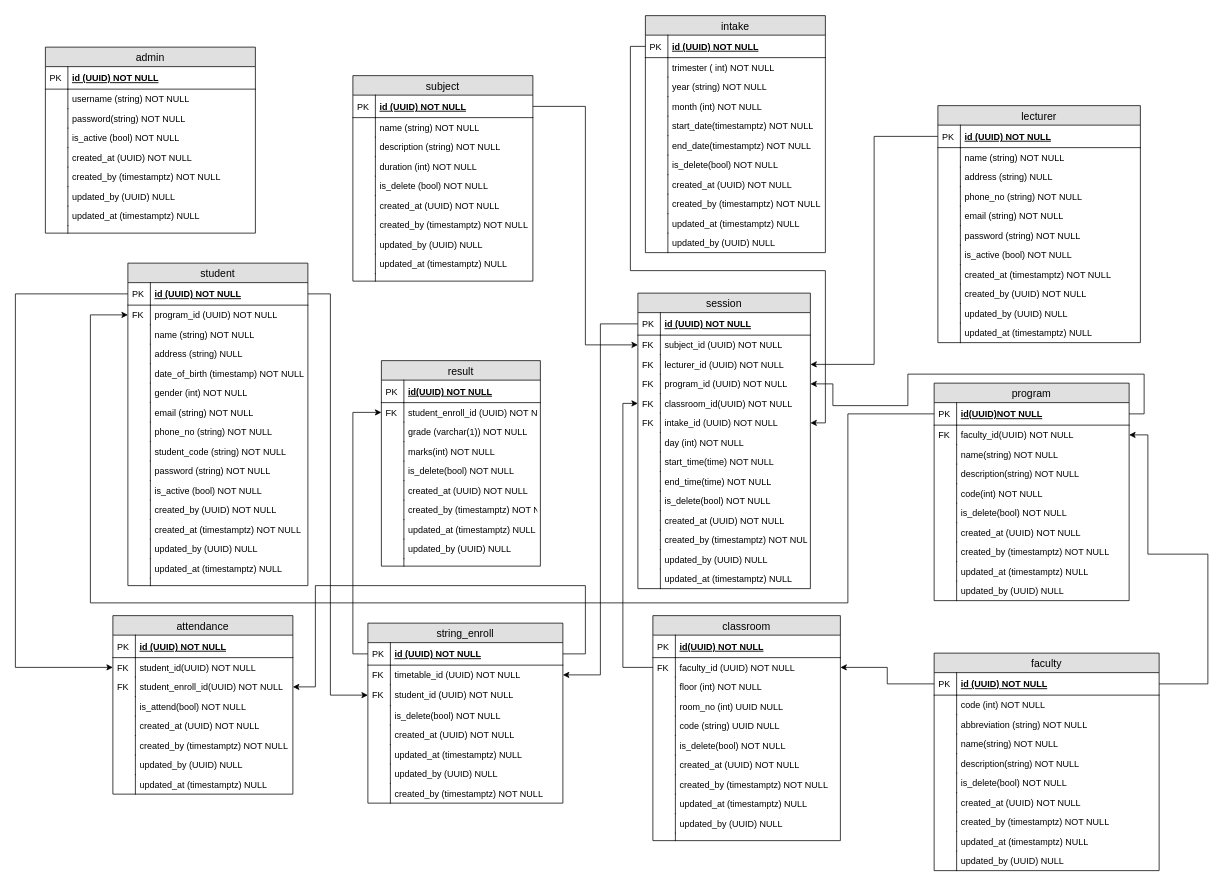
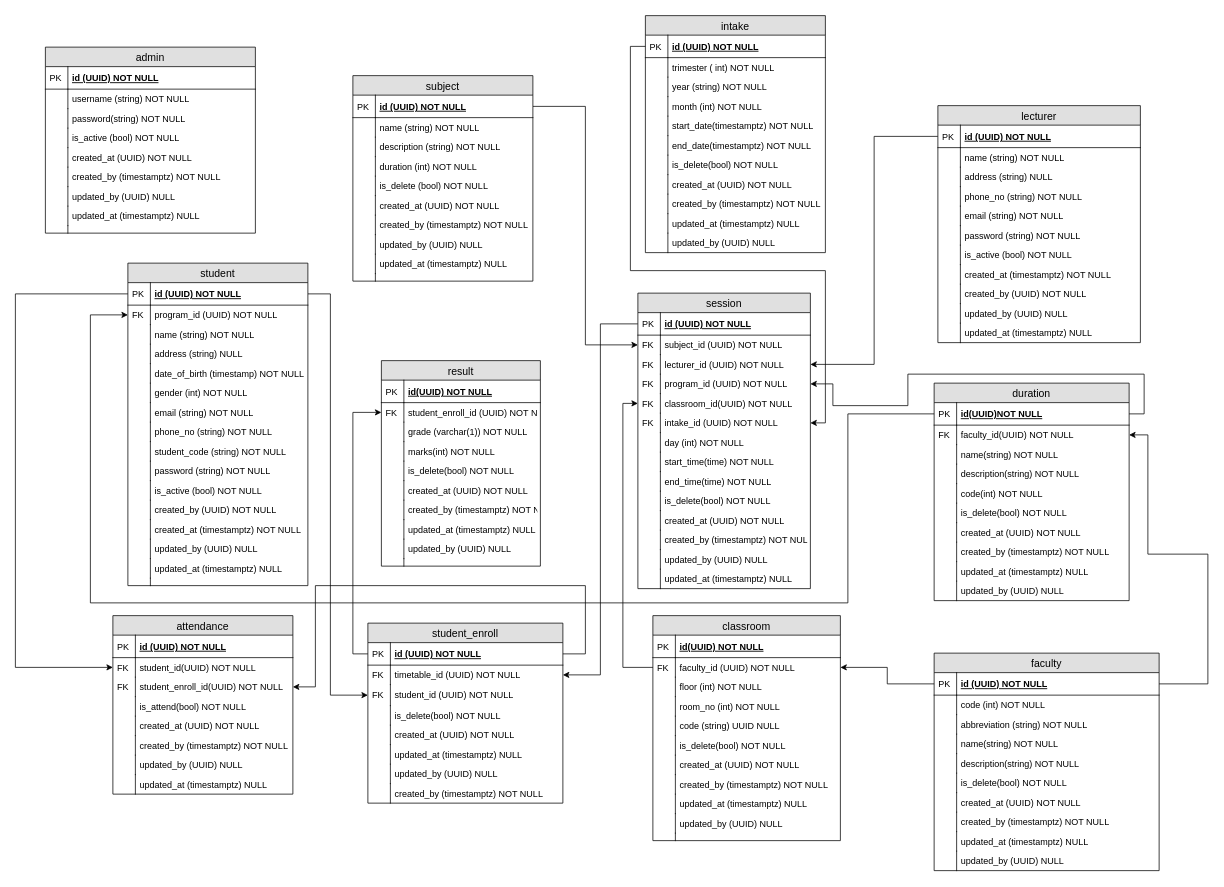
(1031, 393) -> (1031, 393)
(465, 633) -> (465, 633)
(733, 707) -> (730, 707)
